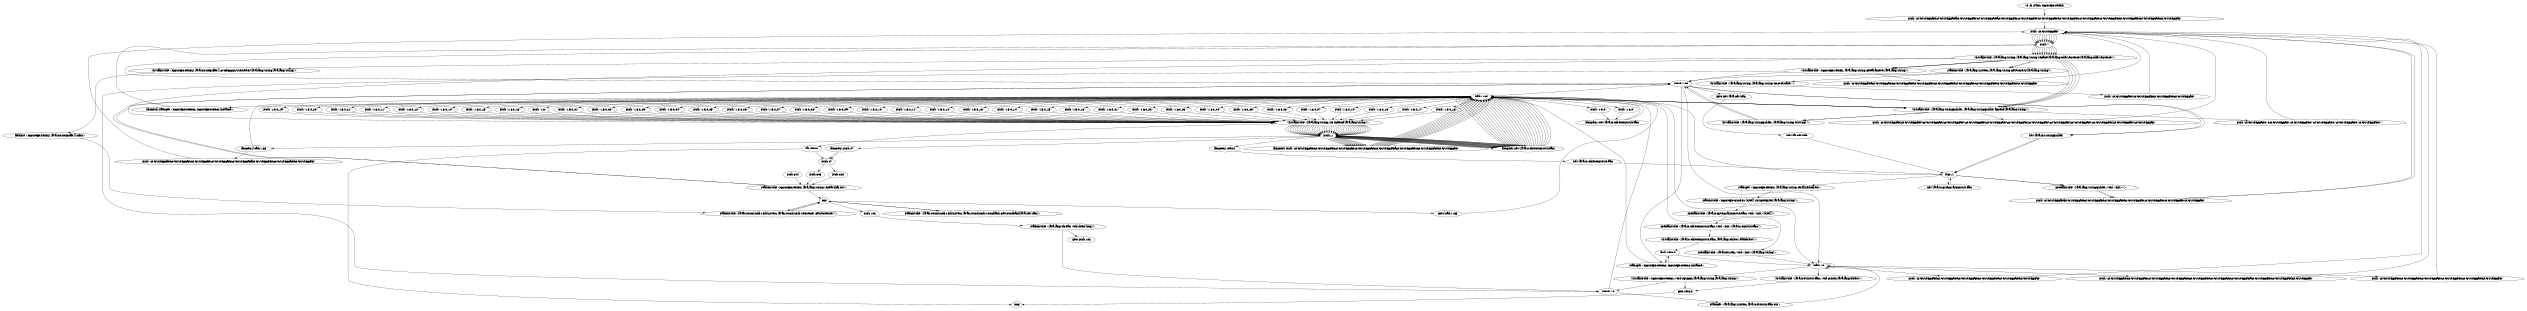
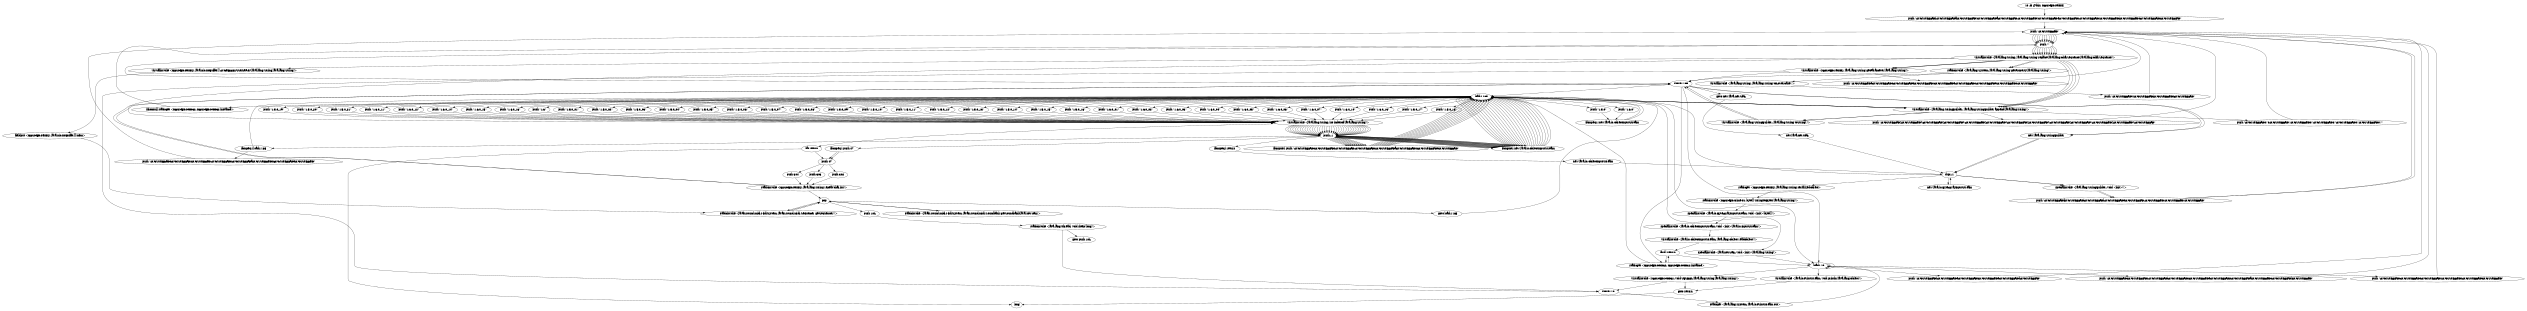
(1651, 123) -> none
(1797, 136) -> (1797, 136)
(2046, 136) -> (2046, 136)
none -> (811, 168)
